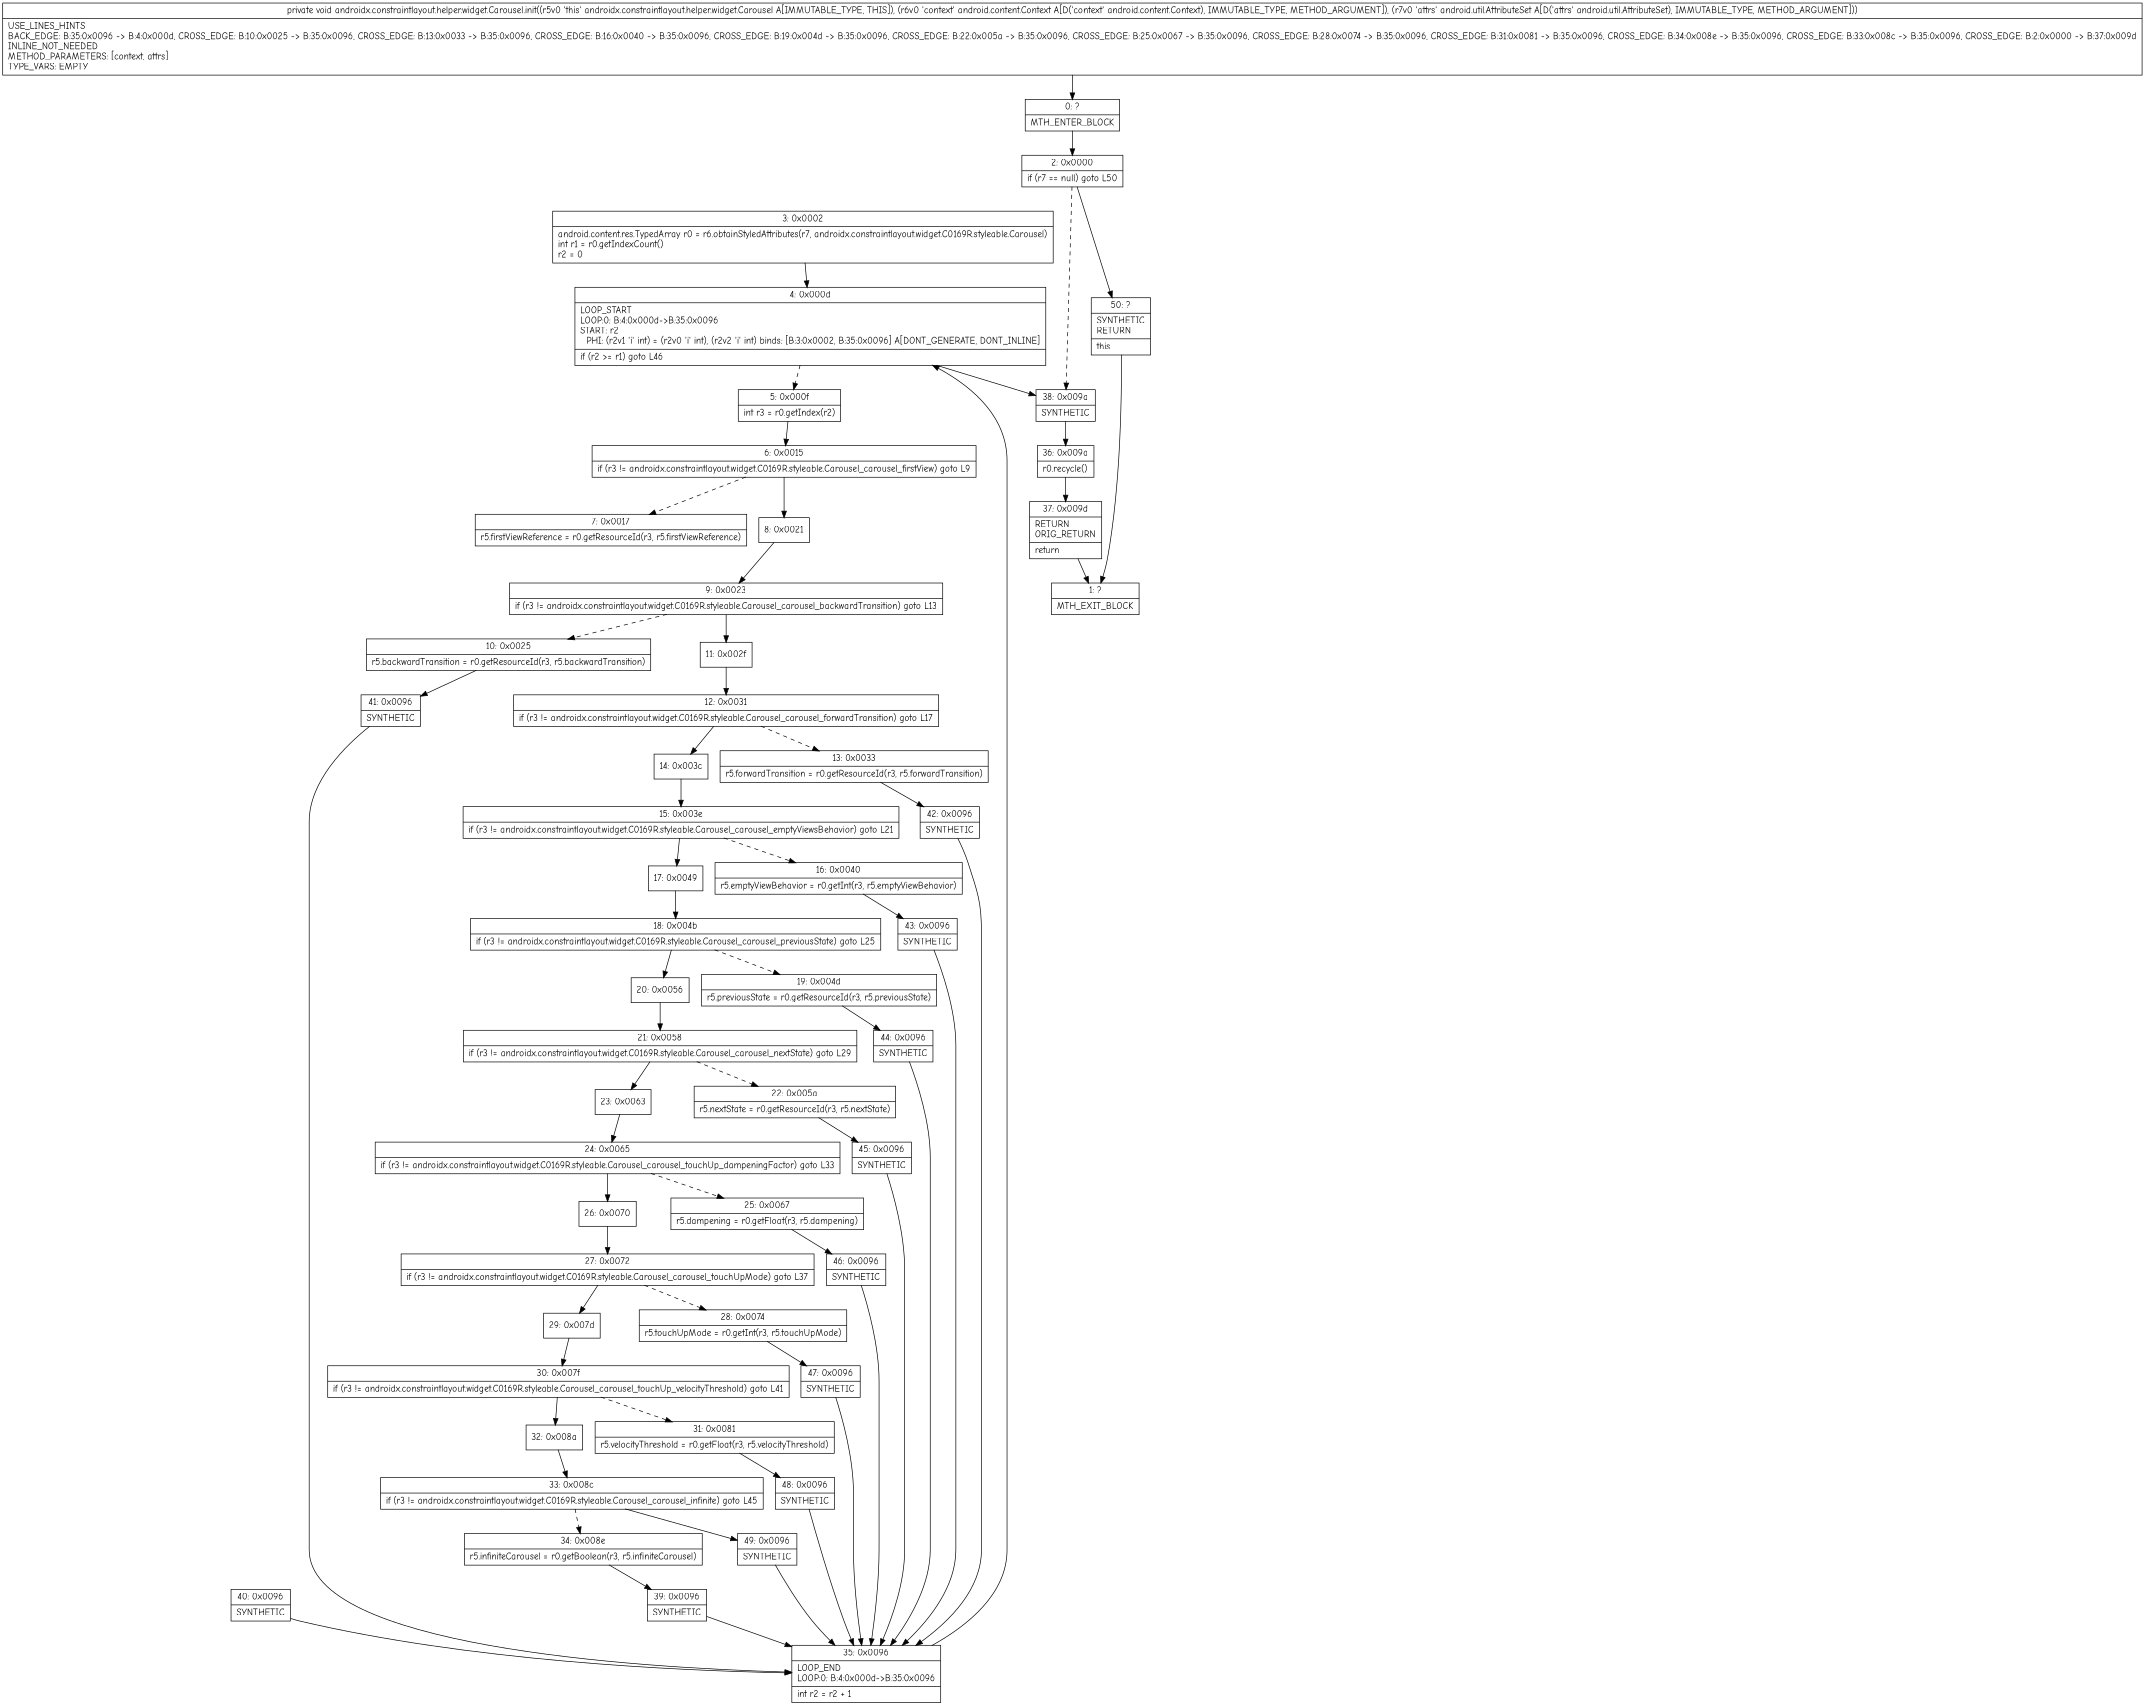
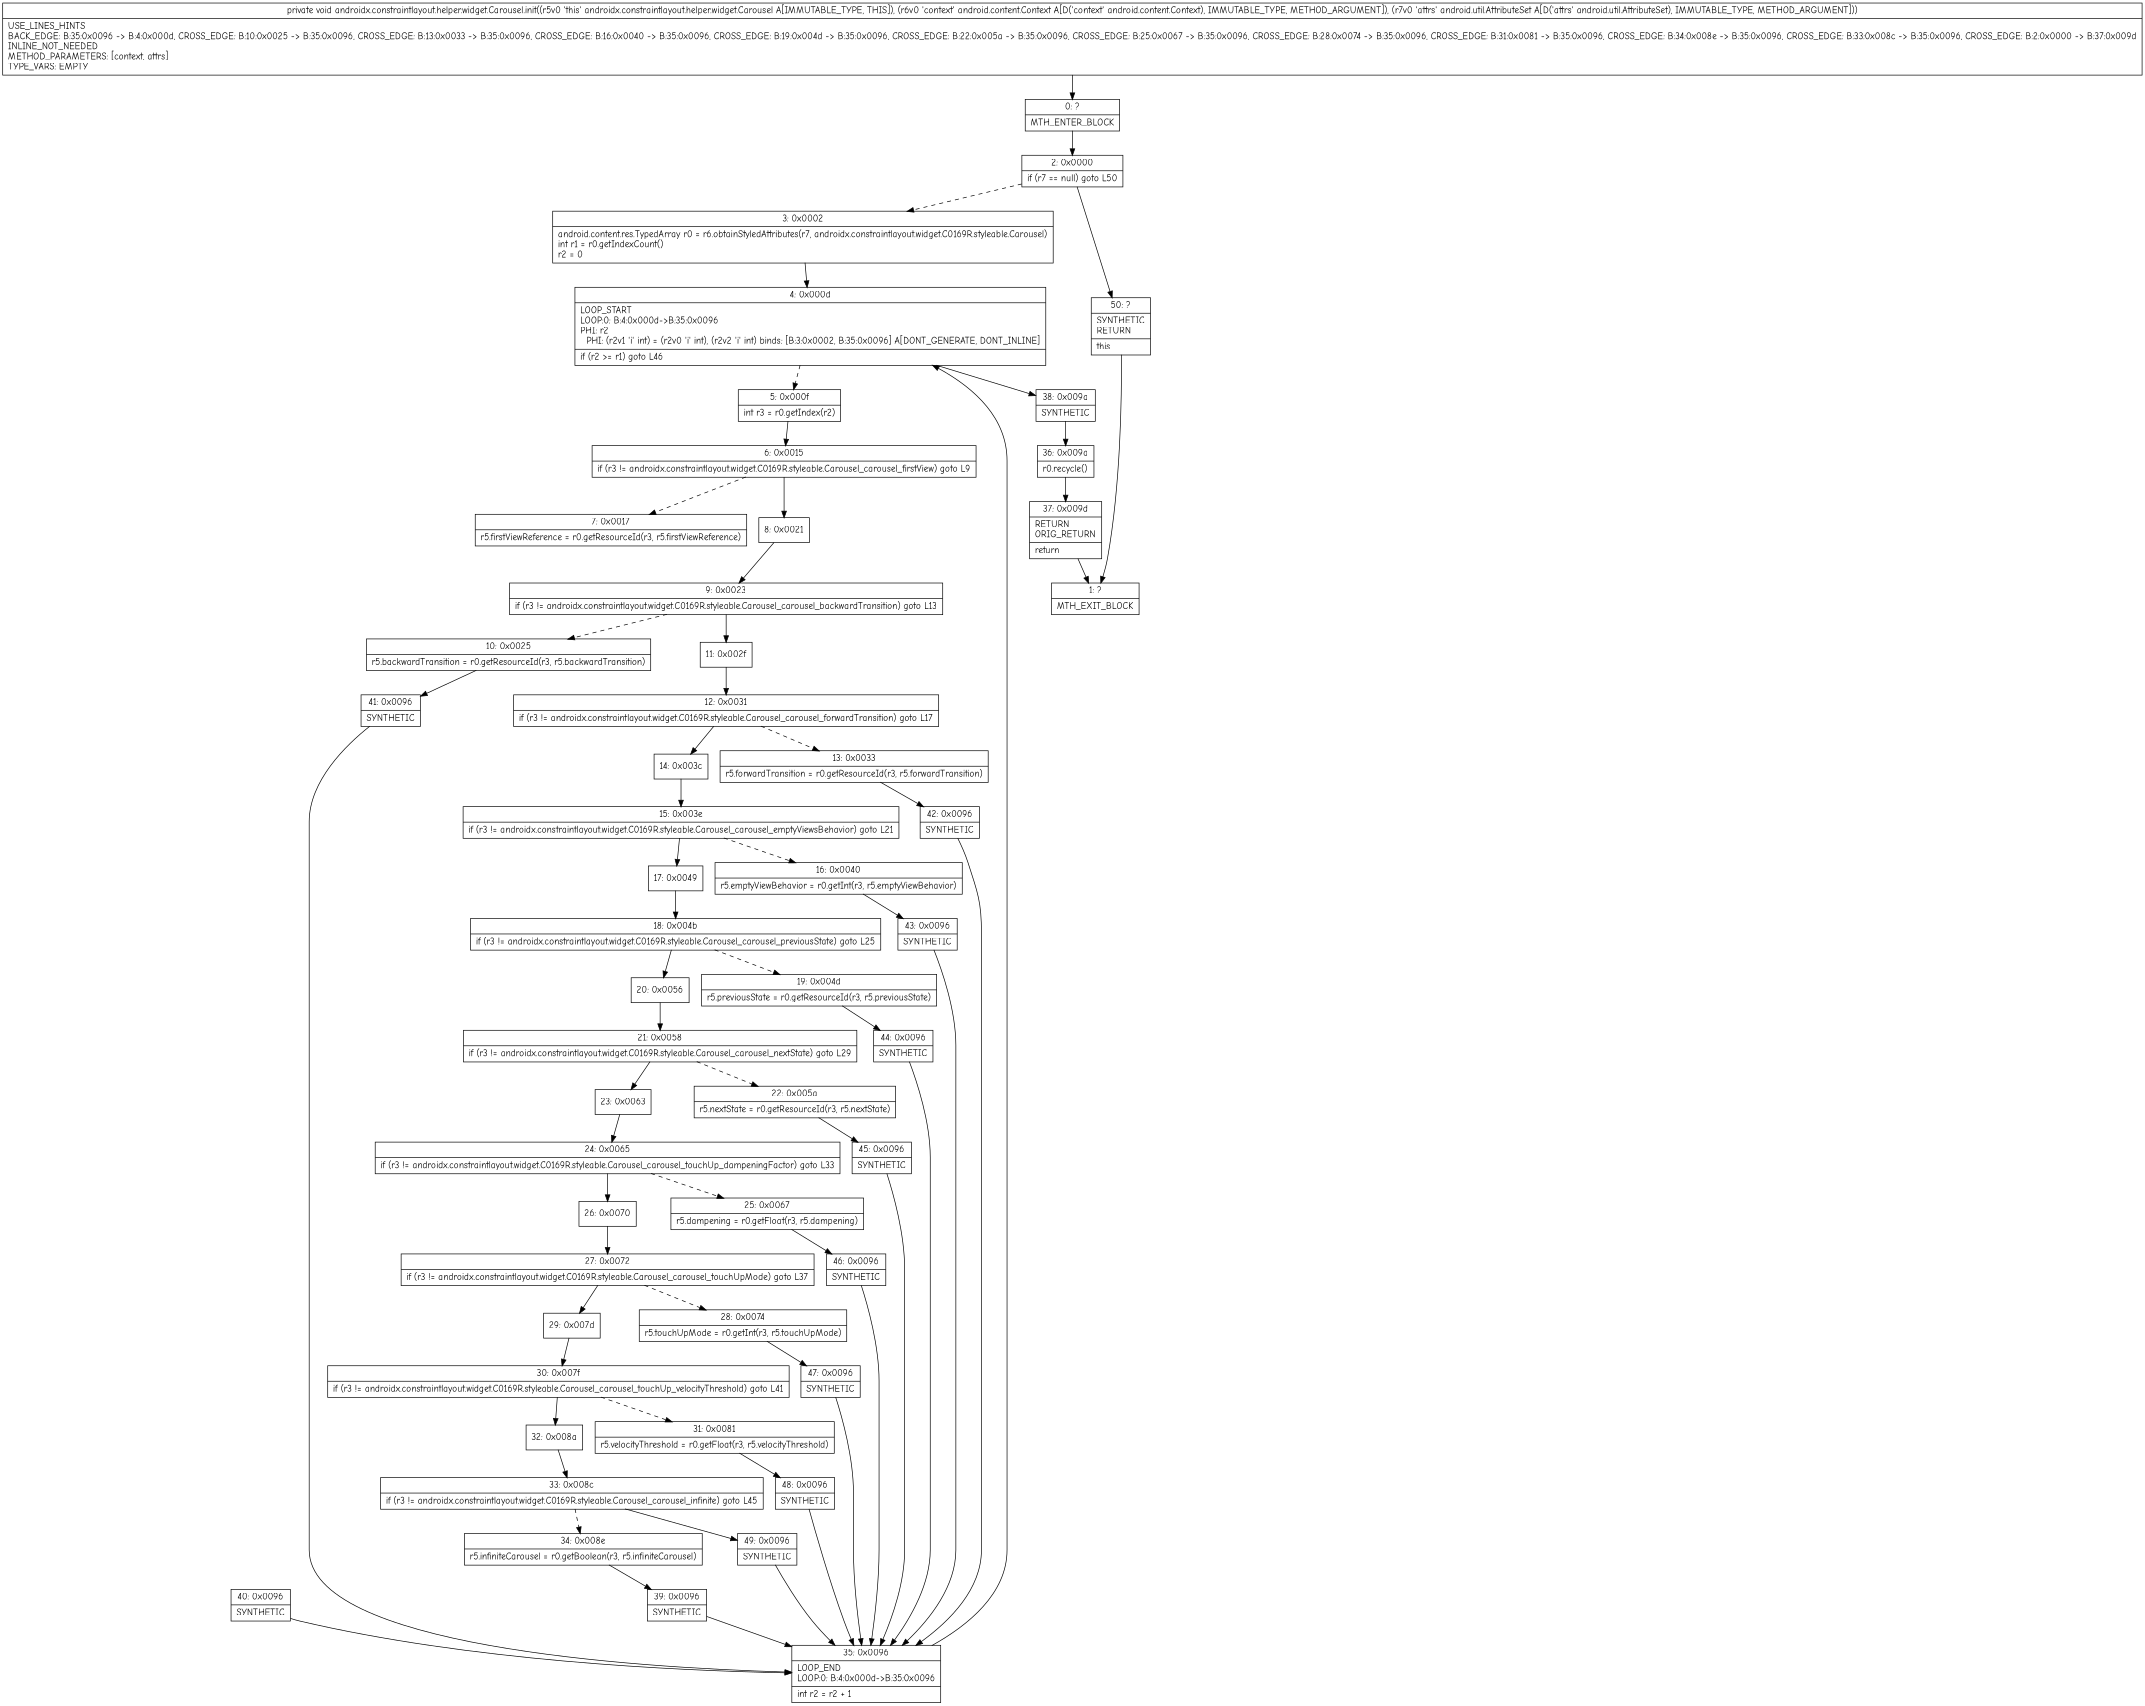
(1069, 285) -> (968, 197)
(601, 331) -> (596, 331)
